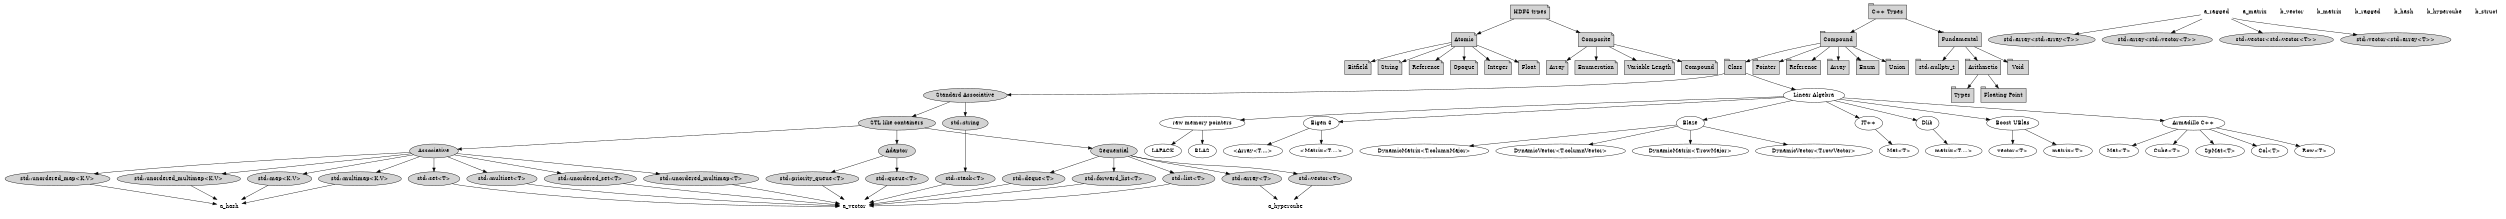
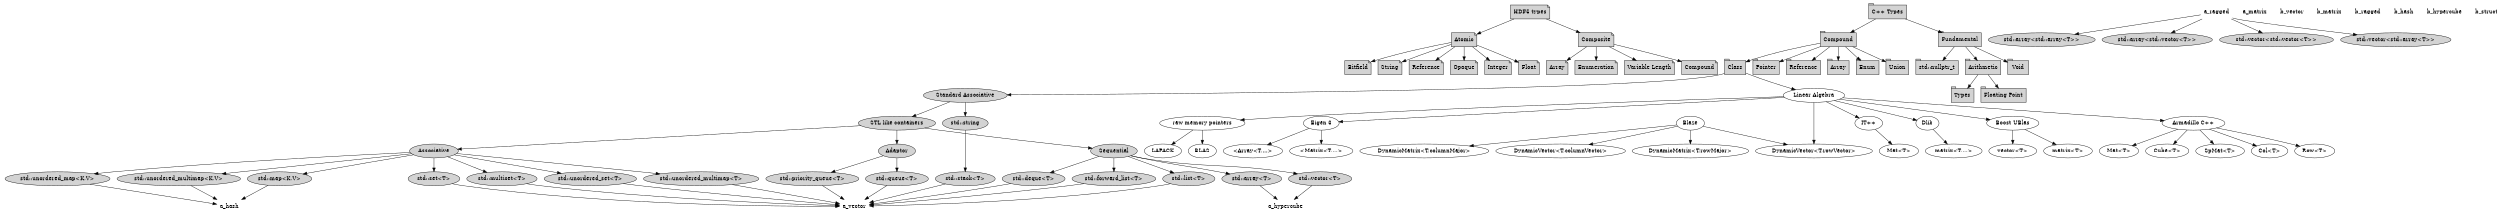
(1750, 110) -> (1814, 121)
(360, 179) -> none
